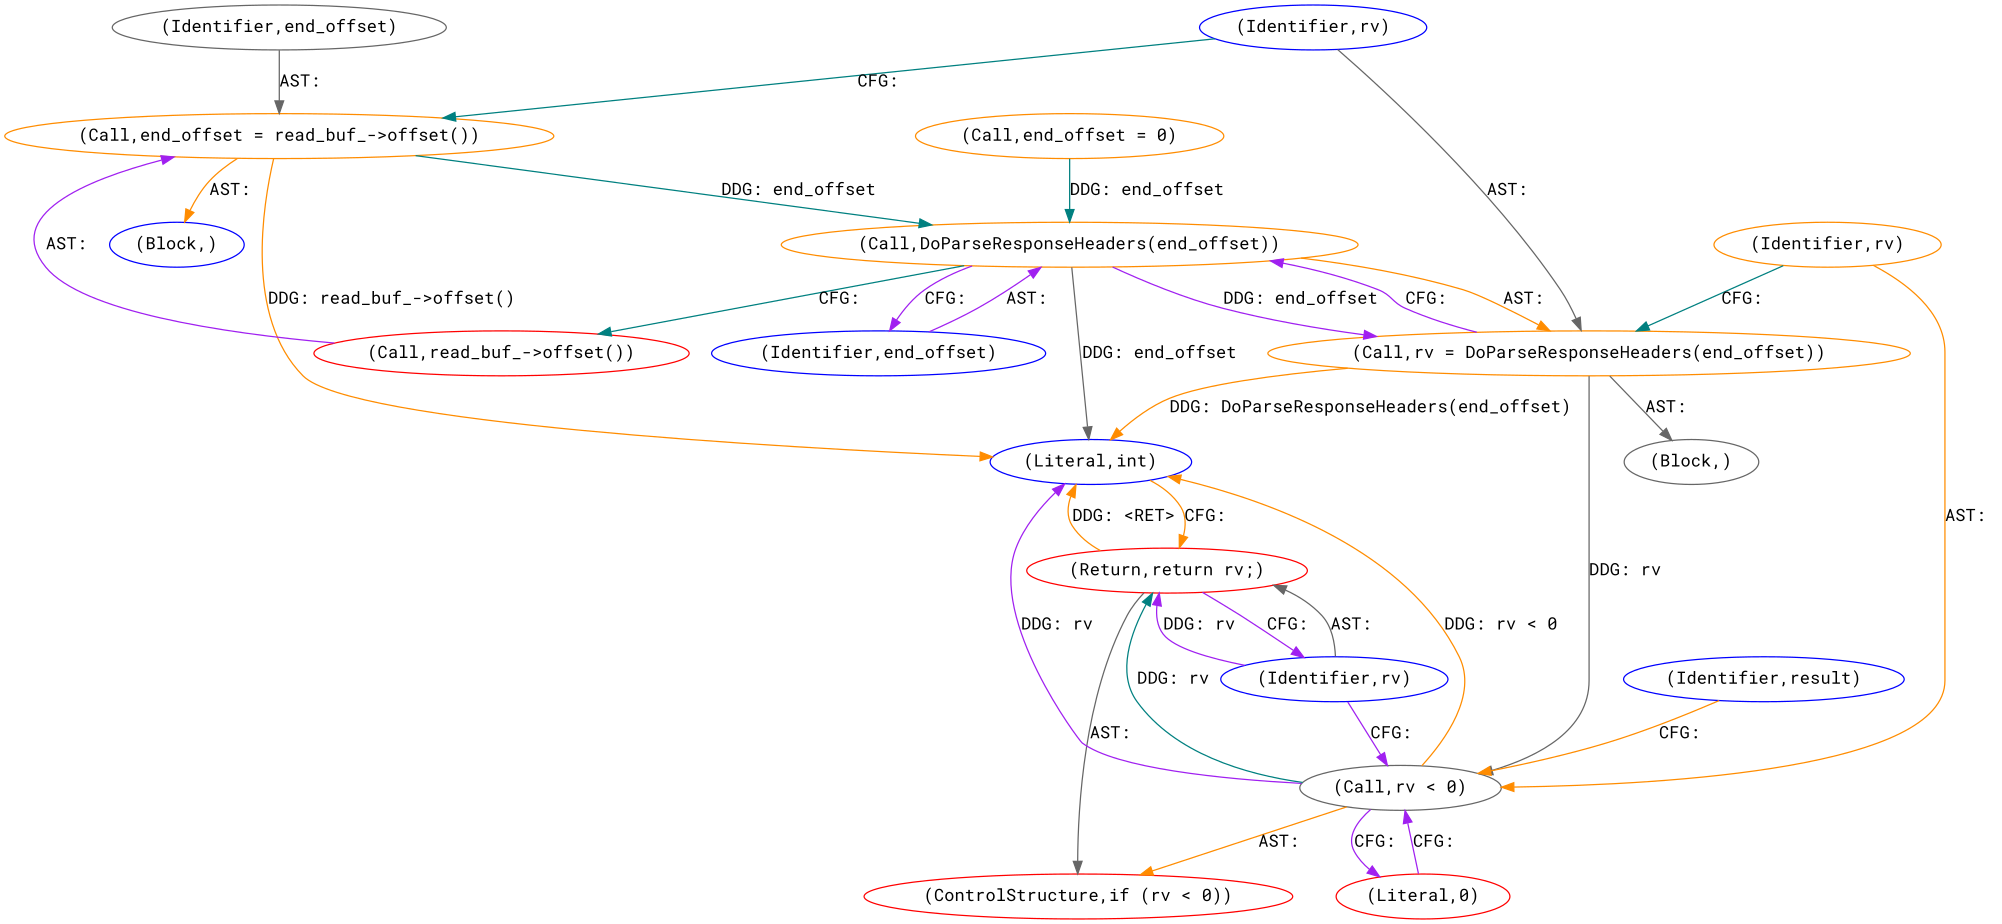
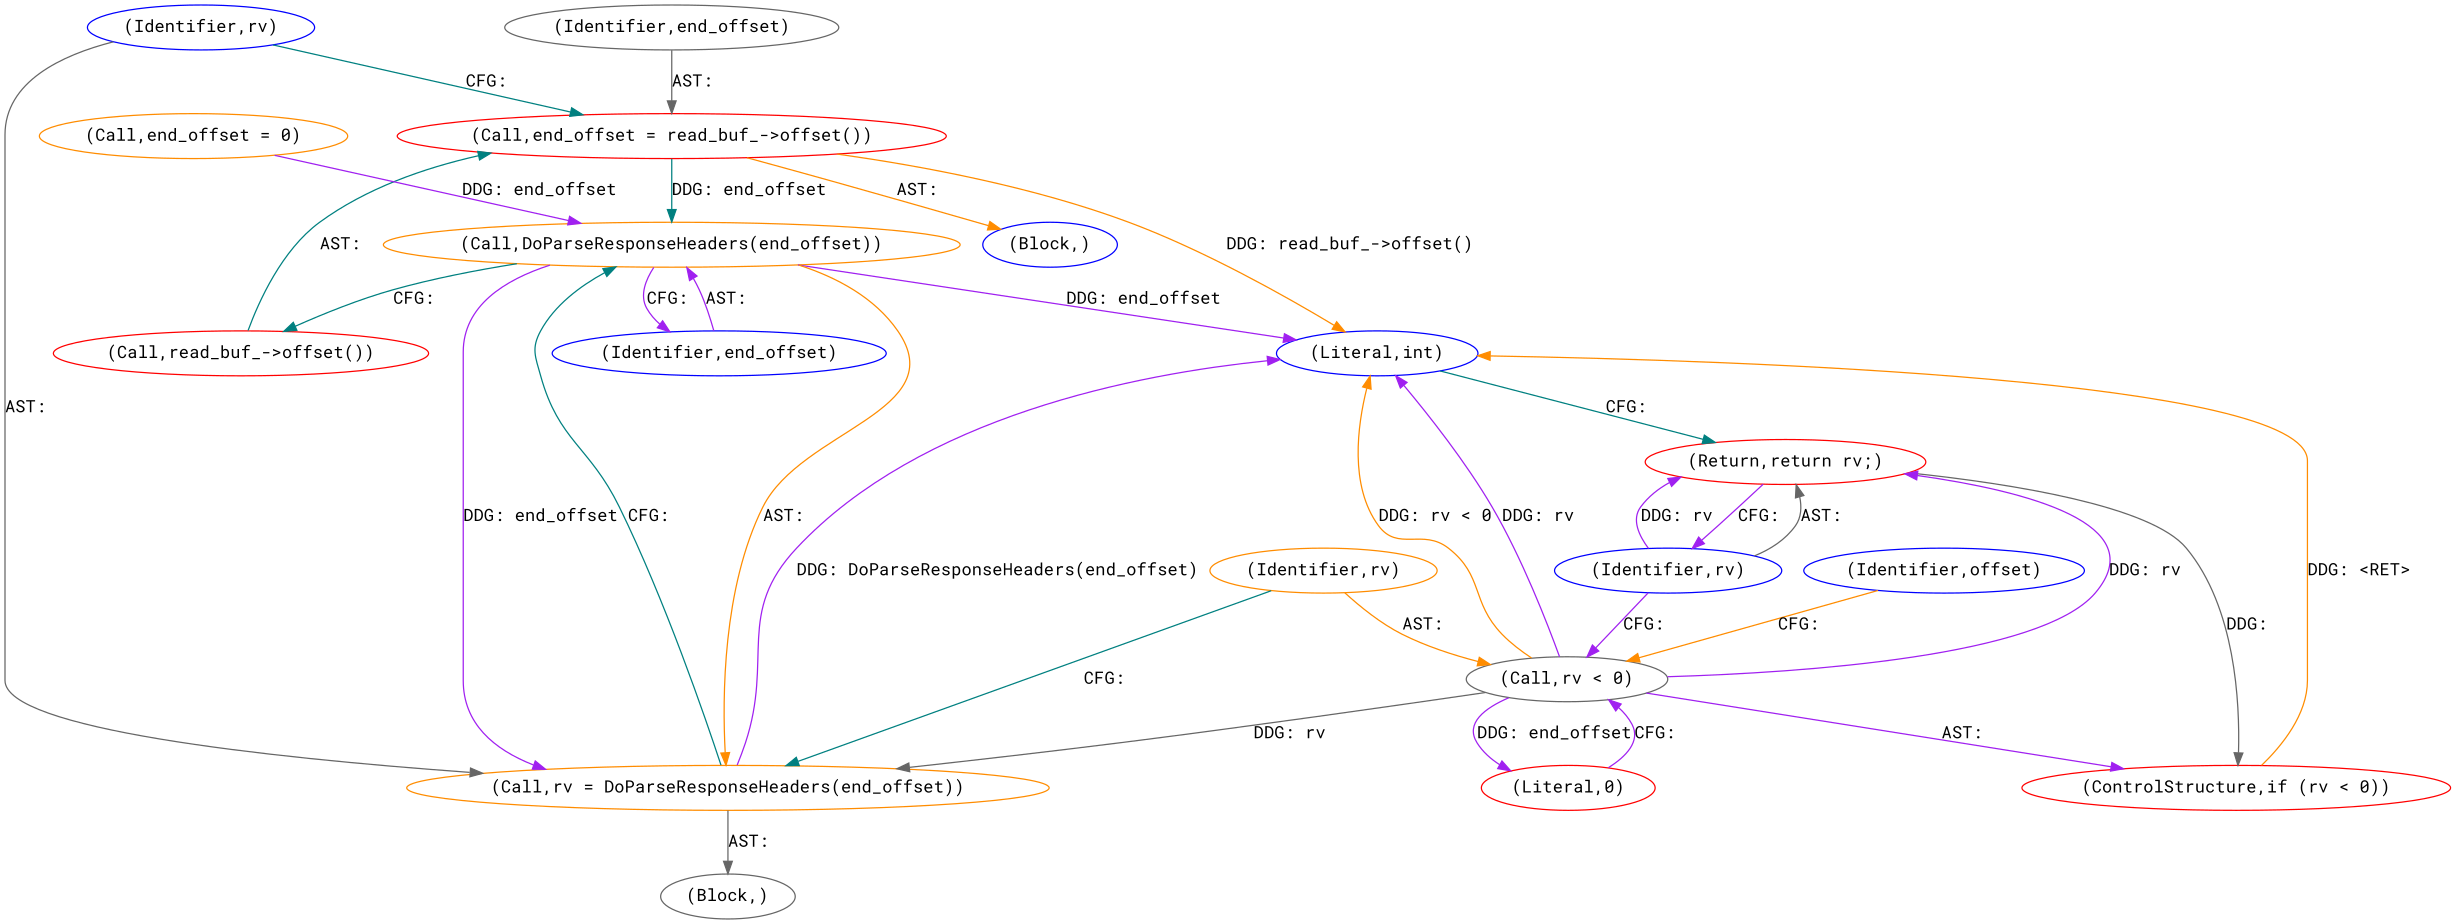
(279, 136) -> (672, 136)
(1070, 184) -> (421, 188)
(1383, 292) -> (617, 502)
(94, 298) -> (337, 211)
(1080, 347) -> (1041, 301)
(1228, 383) -> (911, 462)
(1178, 502) -> (1572, 405)
(1074, 529) -> (2067, 388)
(1589, 599) -> (1198, 733)
(1764, 679) -> (1944, 571)
(1167, 732) -> (2014, 635)
(1116, 734) -> (2252, 625)
(1249, 839) -> (1879, 730)
(1381, 842) -> (1555, 734)
